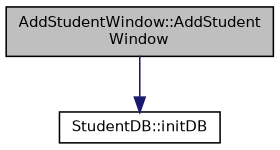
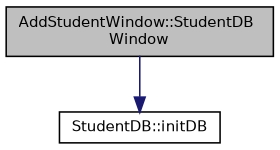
(140, 32) -> (140, 32)
